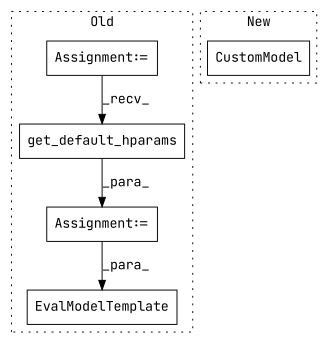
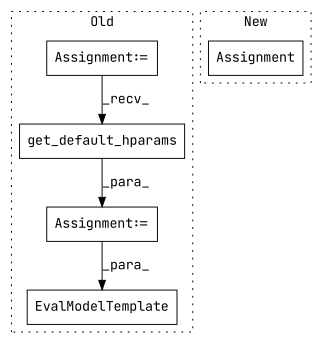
(259, 58) -> (256, 58)
